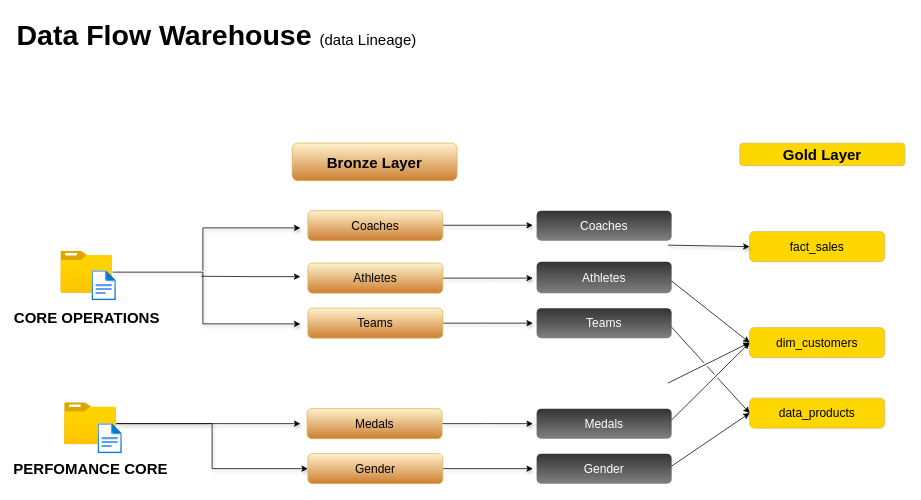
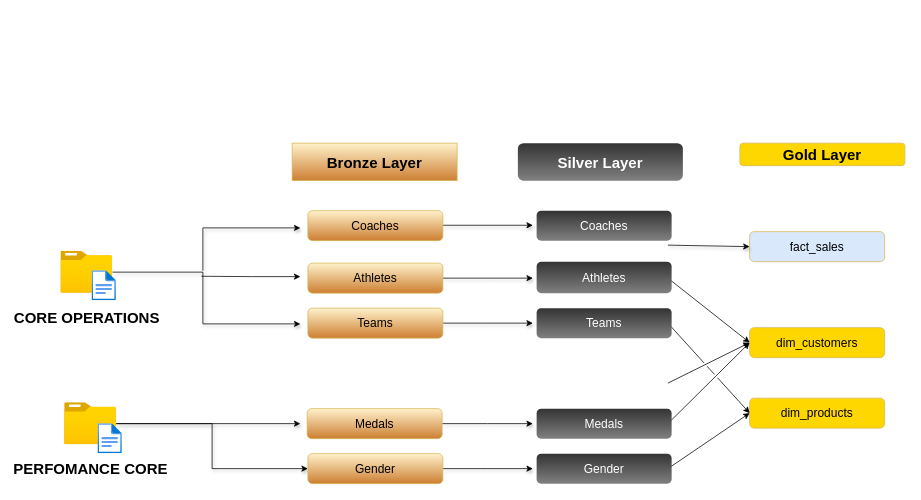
(229, 36) -> none
(375, 162) -> (375, 162)
none -> (600, 162)
(817, 246) -> (817, 246)
(817, 413) -> (817, 413)
